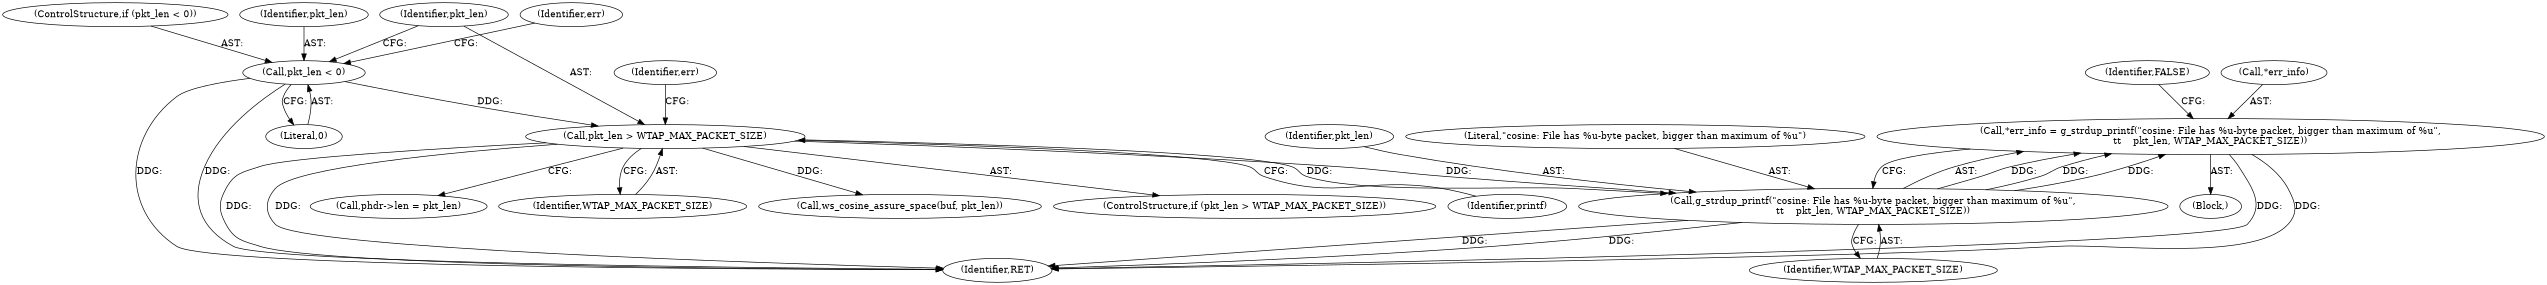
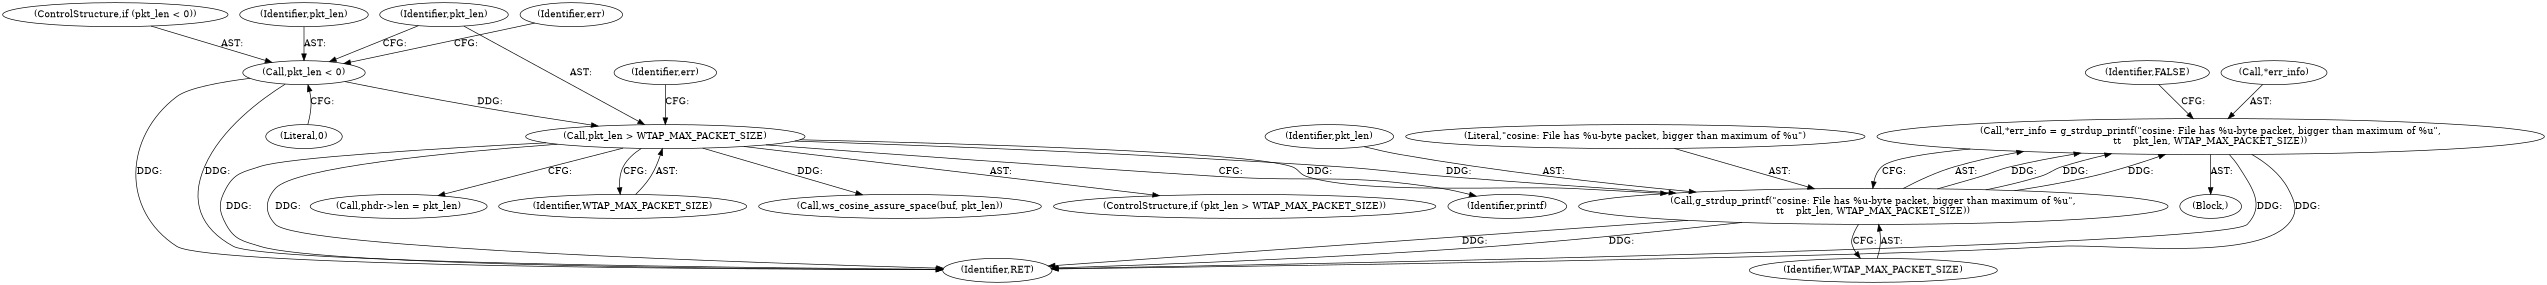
(282, 102) -> none
(324, 102) -> (324, 102)
(1244, 166) -> (1118, 170)
